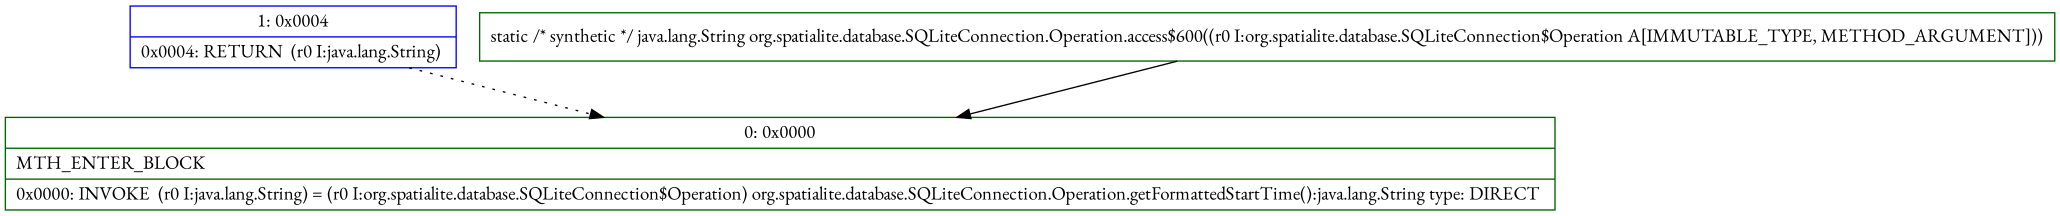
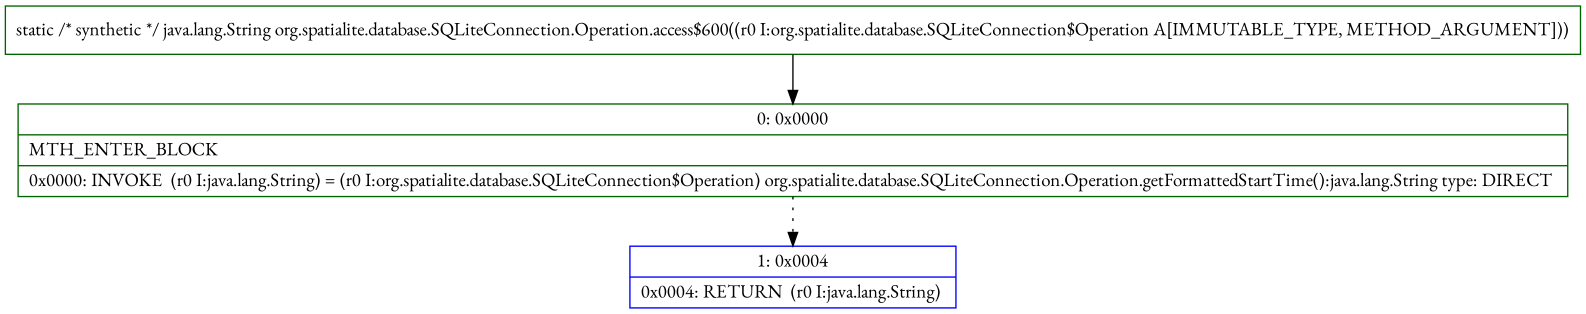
(500, 91) -> (793, 215)
